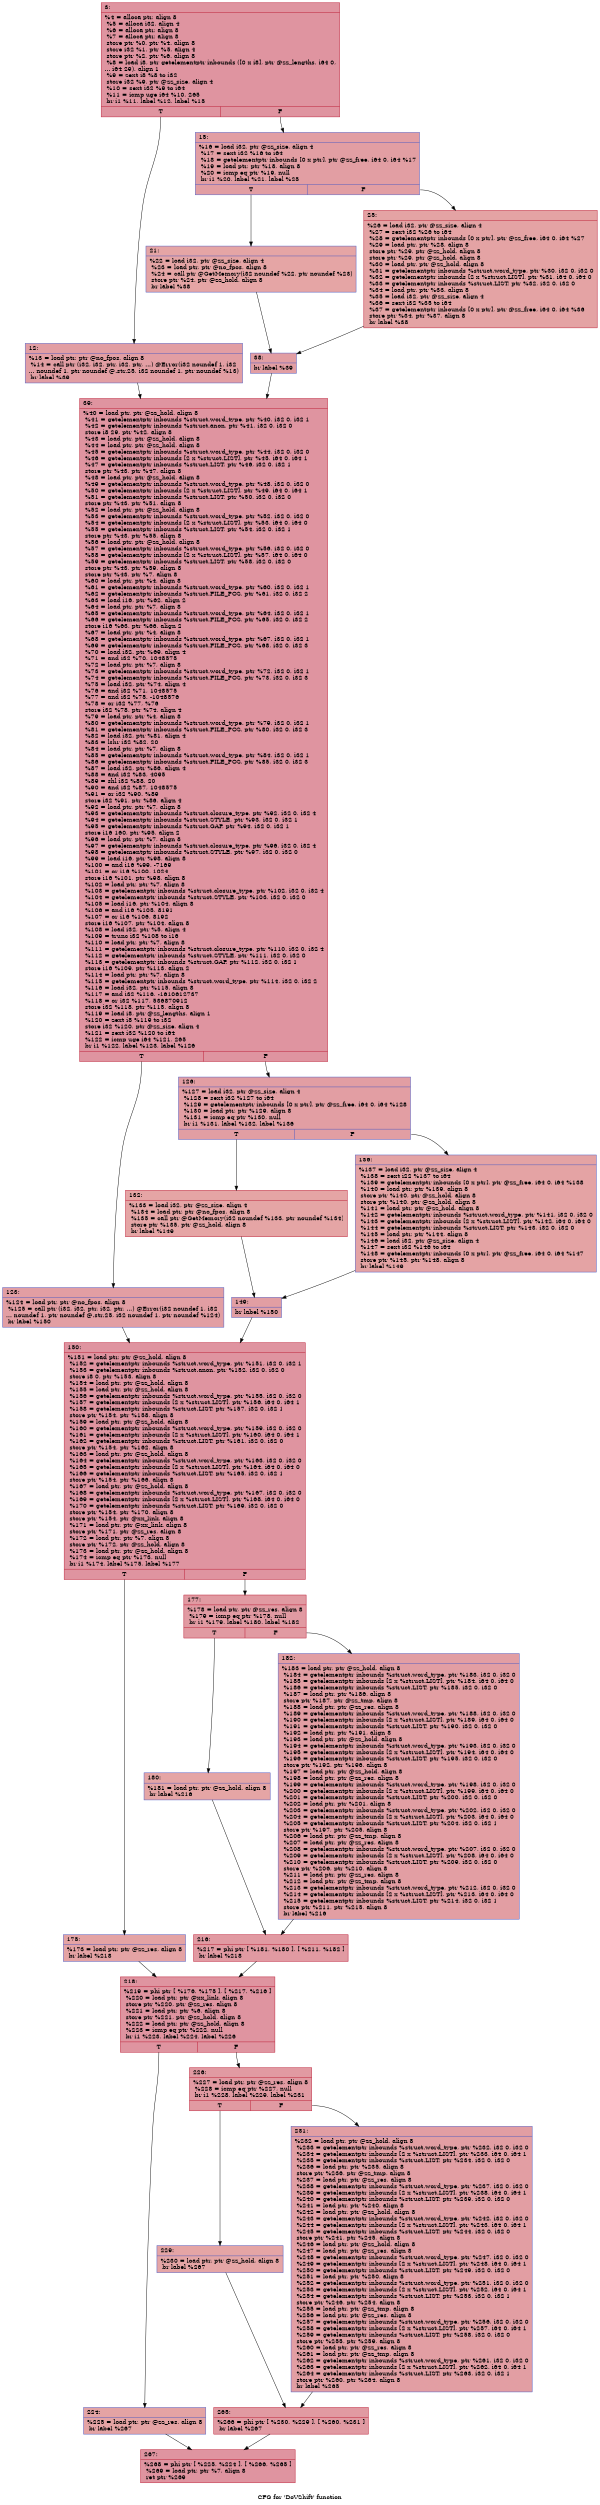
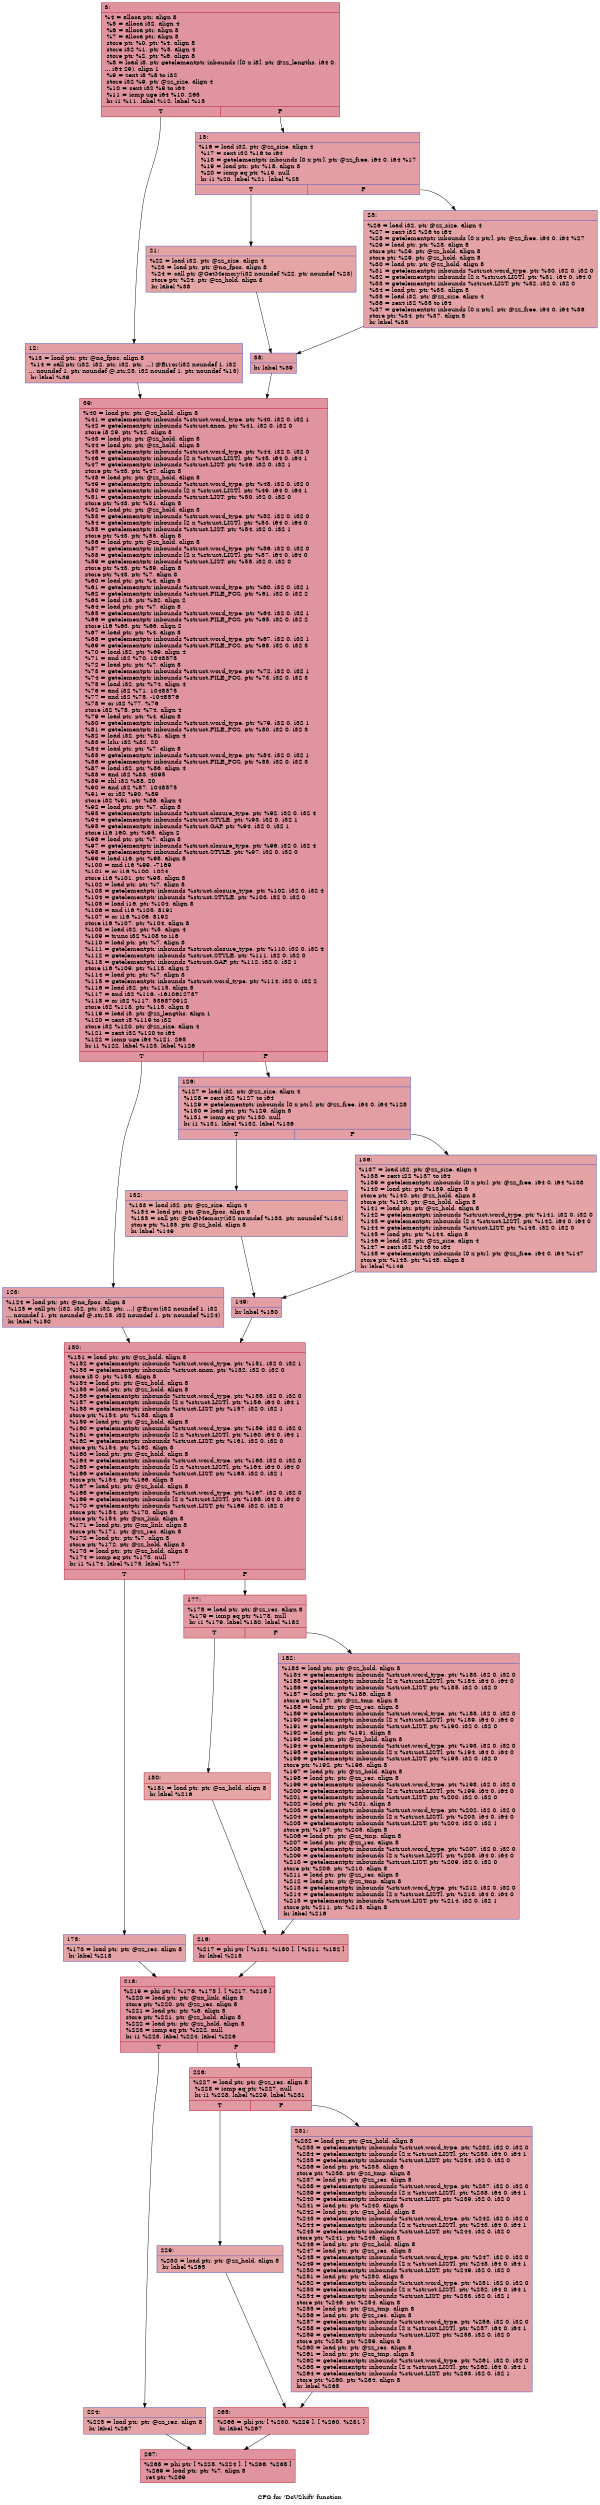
(480, 269) -> (480, 269)
(236, 1214) -> (236, 1214)
(207, 1786) -> (207, 1786)
(183, 2267) -> (183, 2267)
